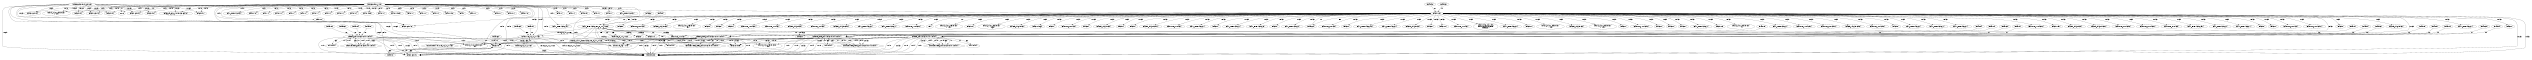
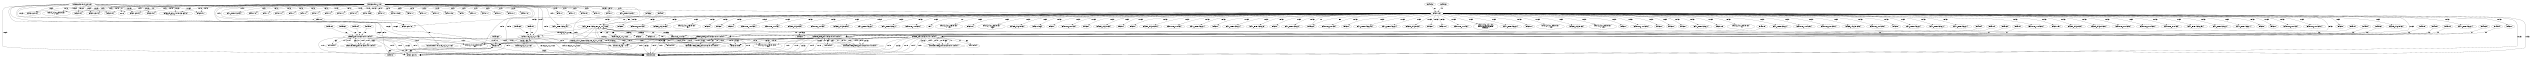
none -> (485, 14)
(483, 40) -> (385, 20)
